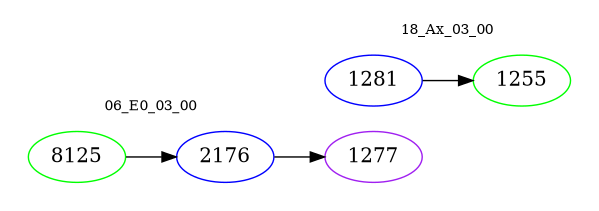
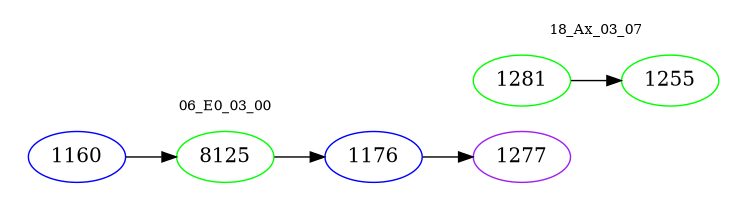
(448, 30) -> (596, 30)
(374, 81) -> (522, 81)
none -> (77, 157)
(225, 157) -> (374, 157)
